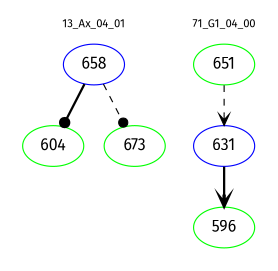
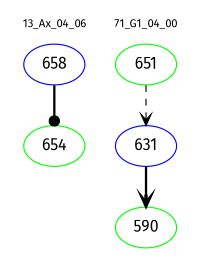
(94, 24) -> (55, 24)
(53, 146) -> (54, 146)
(135, 146) -> none
(224, 228) -> (146, 228)
